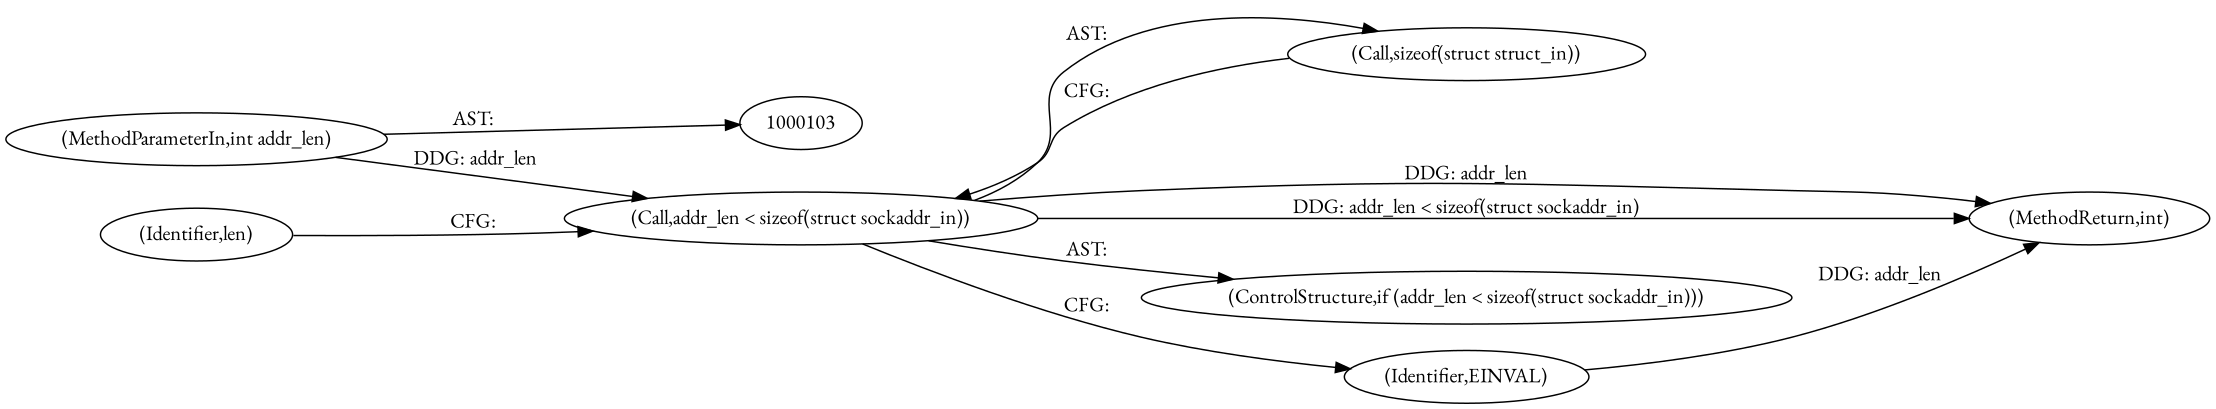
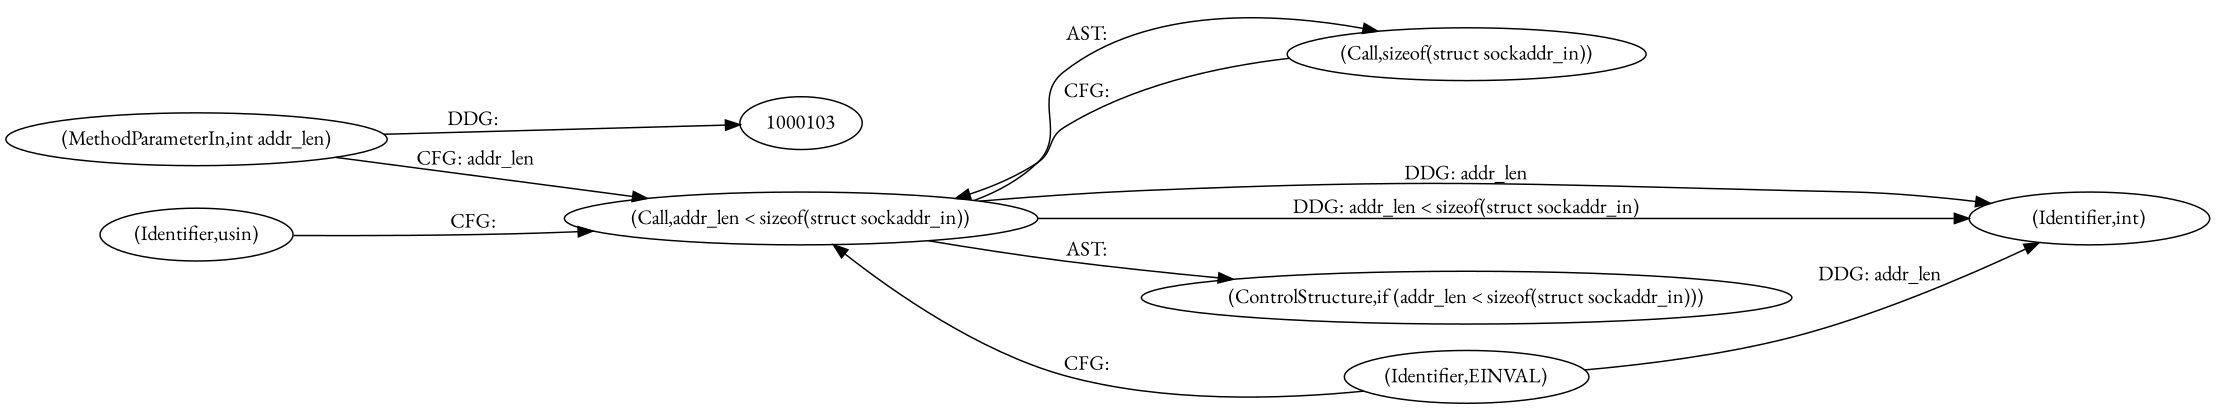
(1467, 54) -> (1467, 54)
(476, 119) -> (476, 119)
(476, 159) -> (476, 159)
(2089, 218) -> (2089, 218)
(197, 235) -> (197, 235)
(1094, 325) -> (1088, 381)
